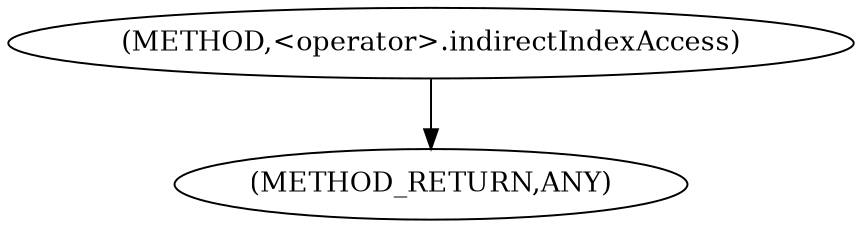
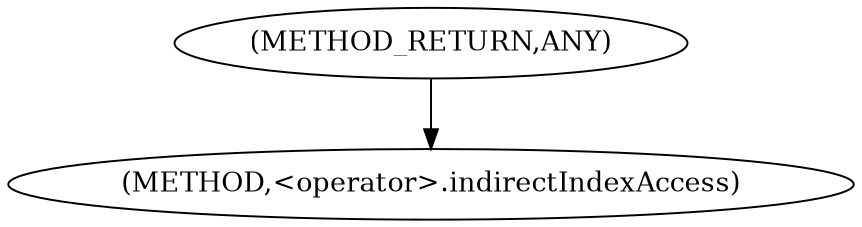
(431, 104) -> (431, 104)
